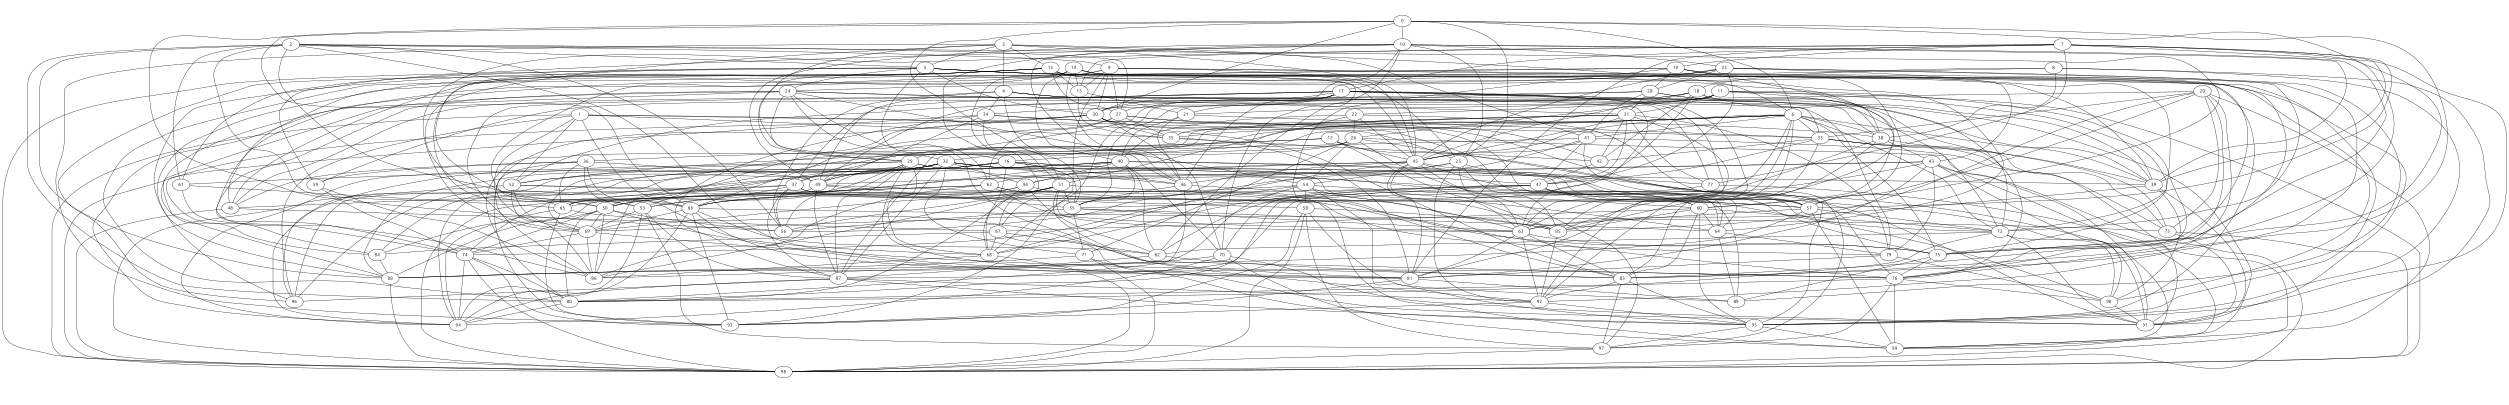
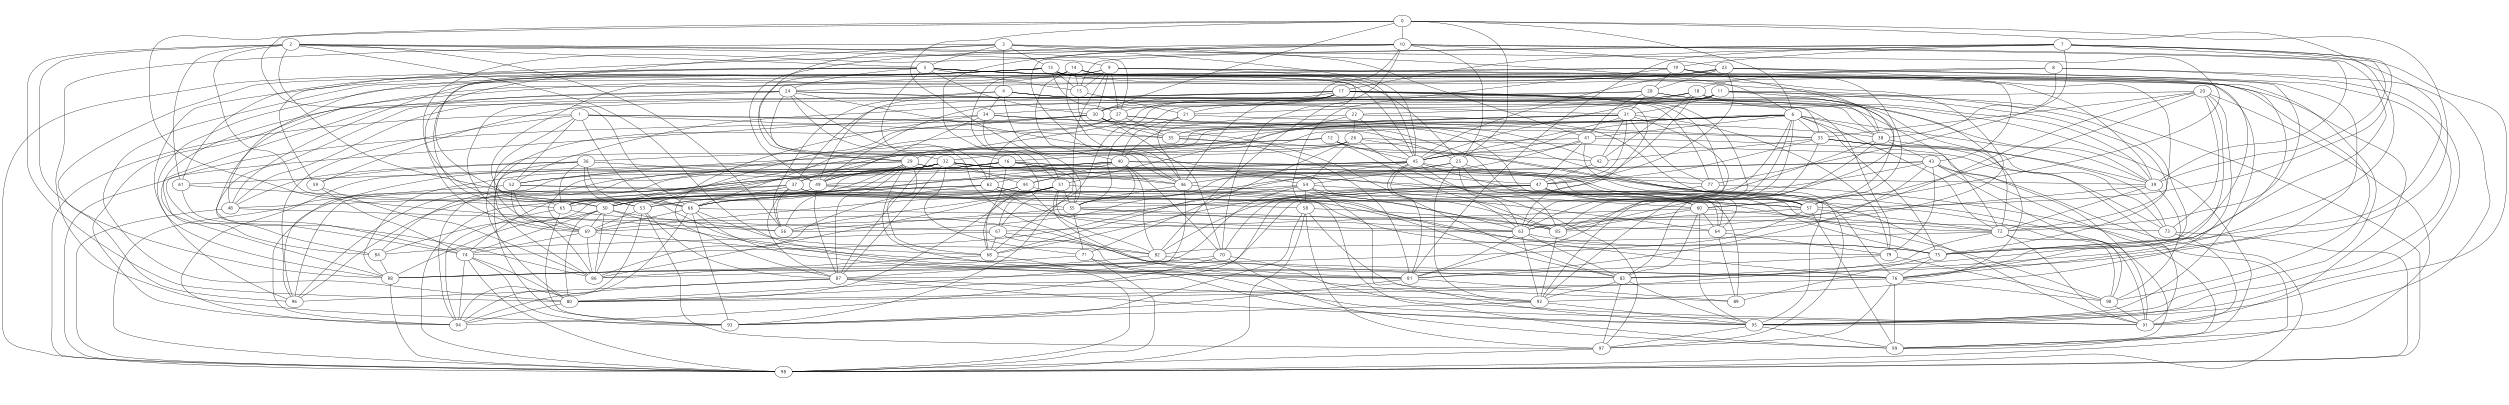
none -> (1002, 80)
(1591, 111) -> none
(2399, 169) -> (2450, 163)
none -> (953, 172)
(2242, 268) -> (2080, 207)
